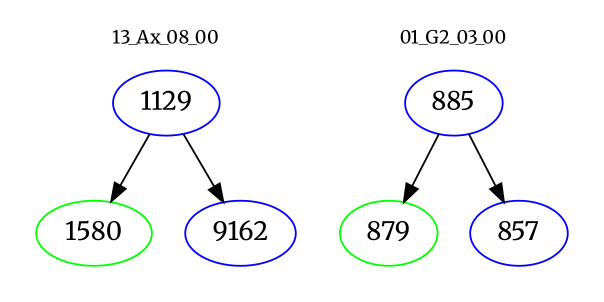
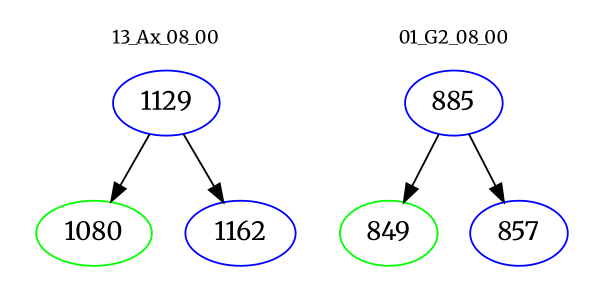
(454, 39) -> (454, 39)
(94, 233) -> (94, 233)
(241, 233) -> (241, 233)
(389, 233) -> (389, 233)
